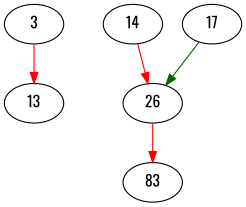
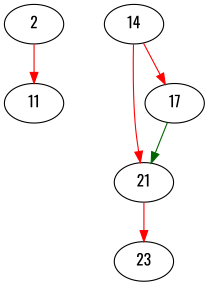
(34, 24) -> (34, 24)
none -> (152, 59)
(34, 103) -> (34, 103)
(153, 103) -> (144, 182)
(153, 182) -> (144, 261)
